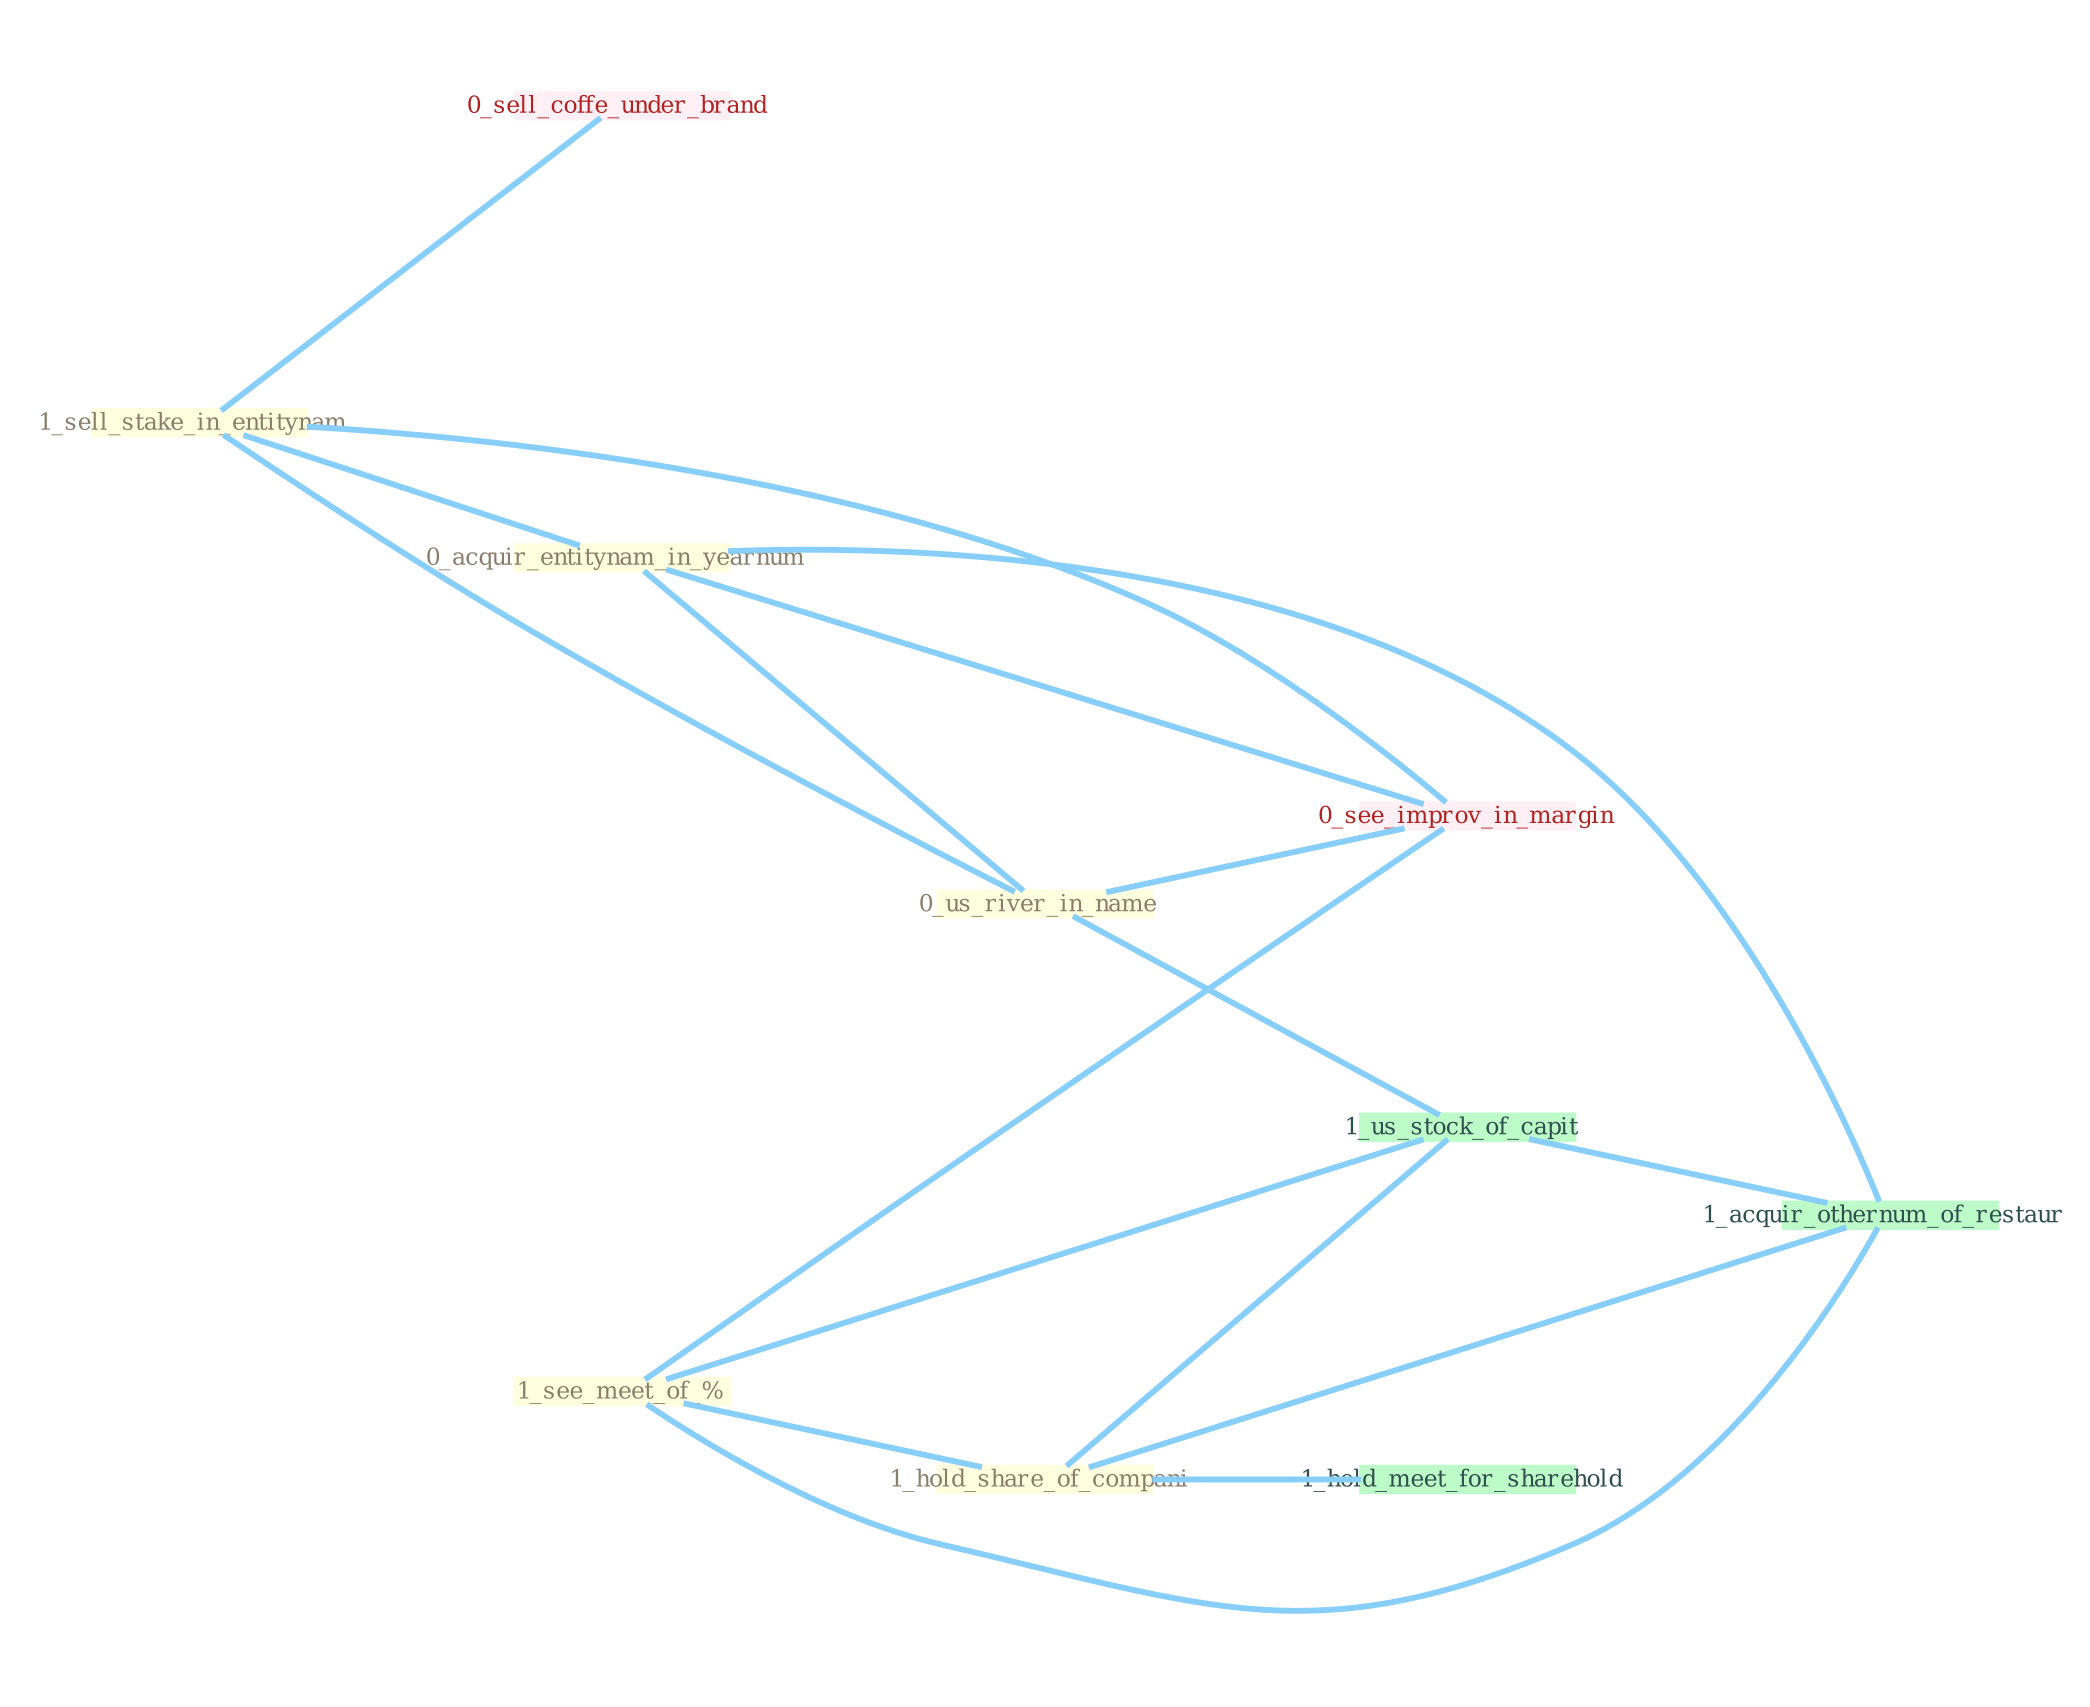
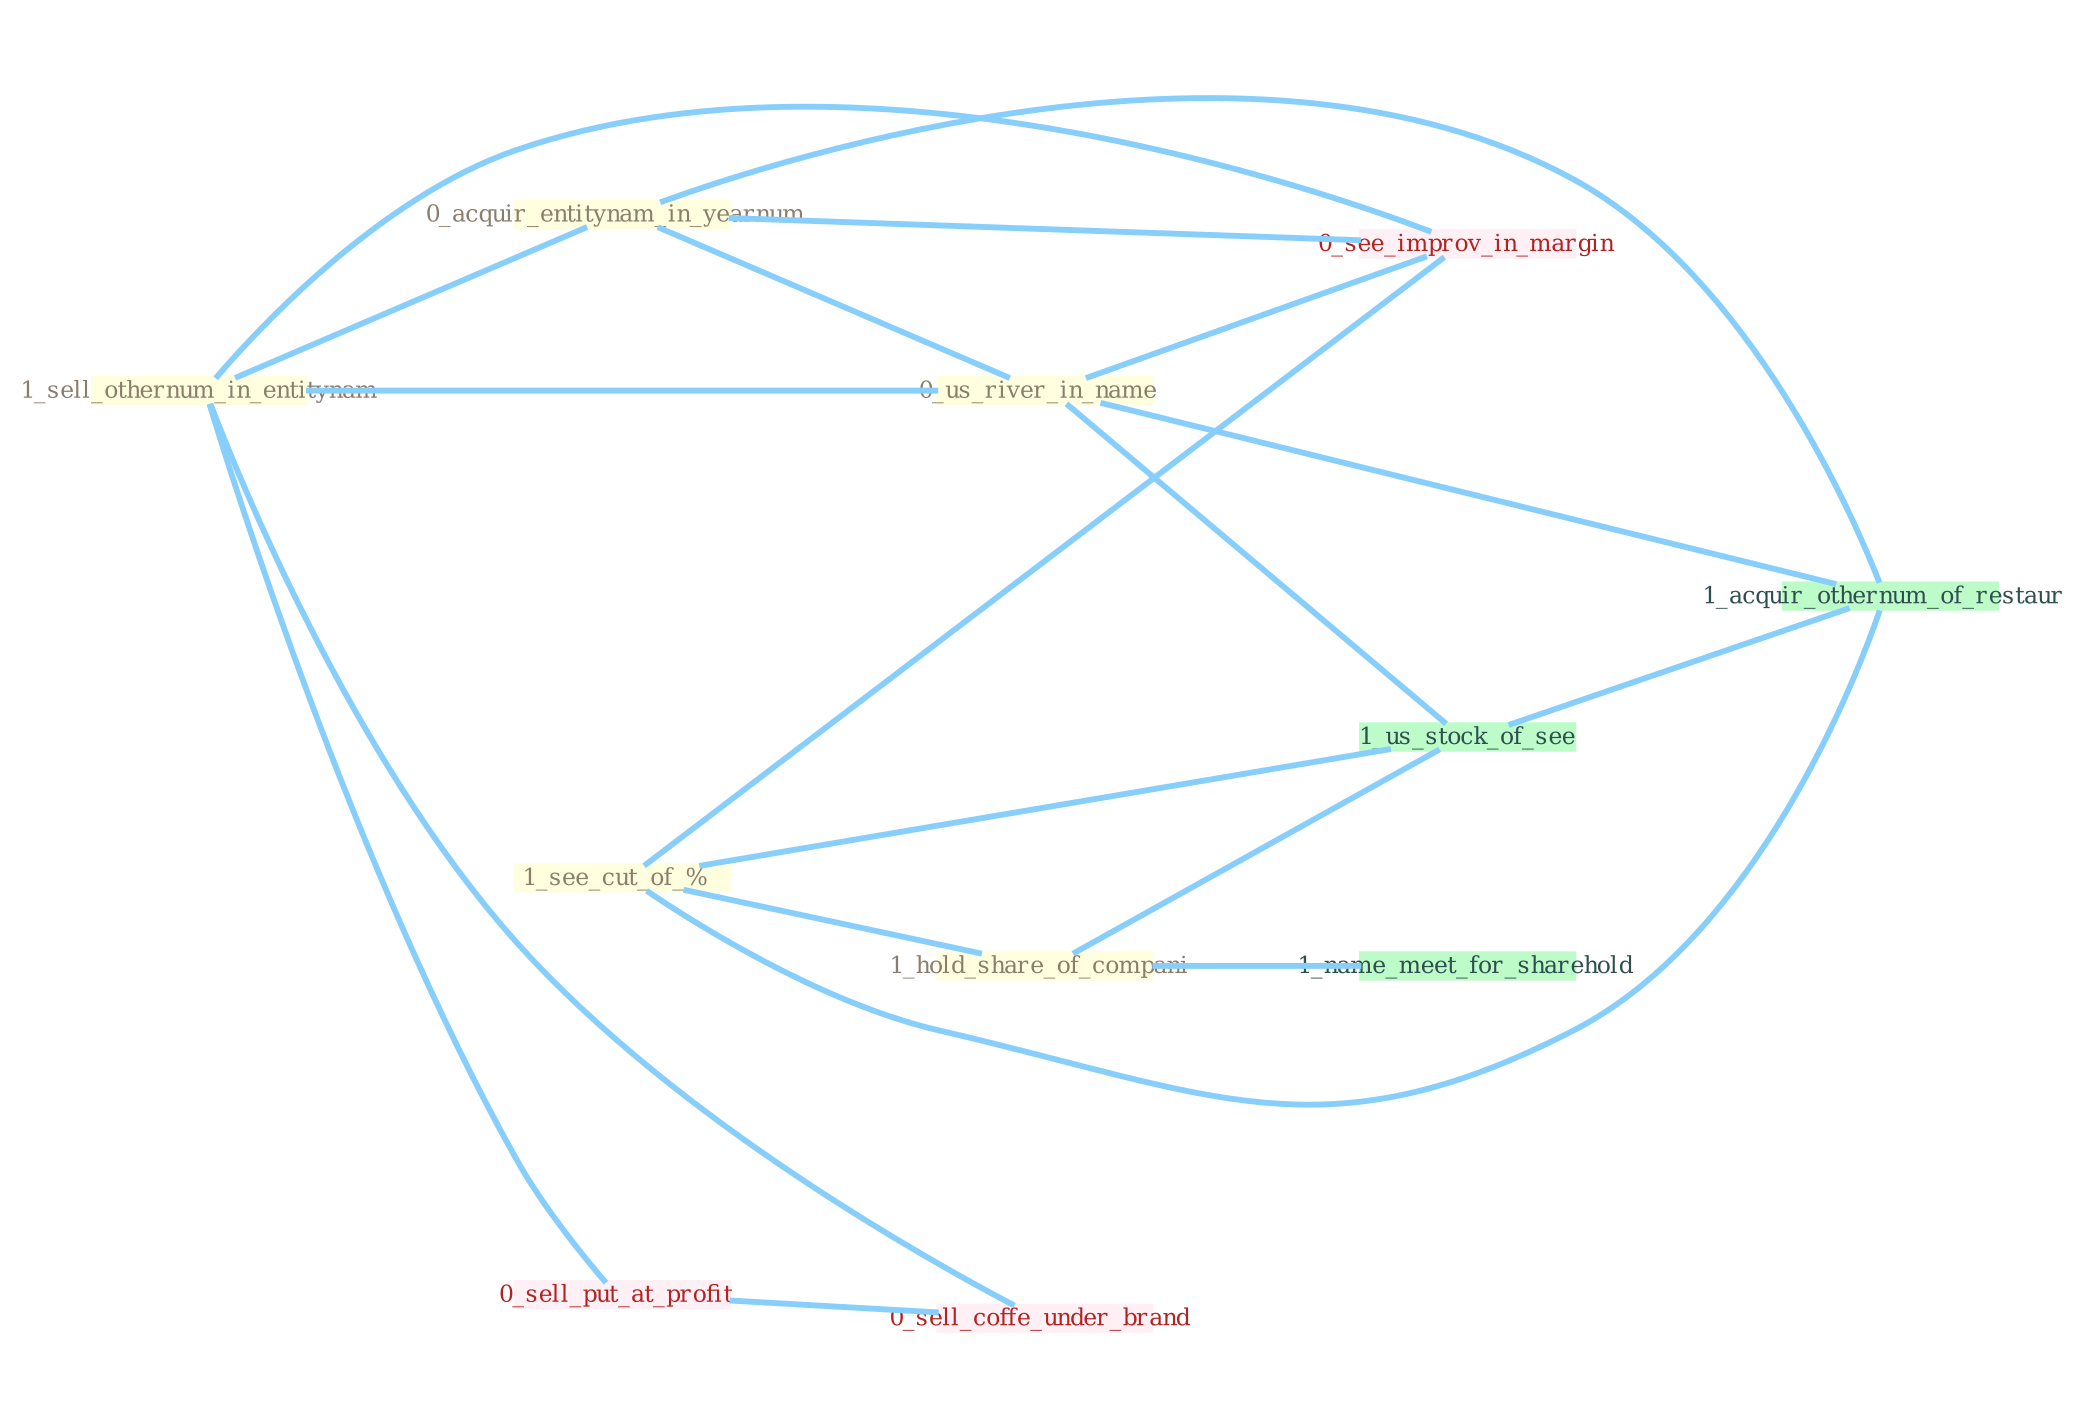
(200, 423) -> (200, 391)
(1468, 1127) -> (1468, 737)
none -> (622, 1295)
(1468, 1347) -> (1468, 494)
(622, 1391) -> (622, 878)
(1468, 1479) -> (1468, 966)
